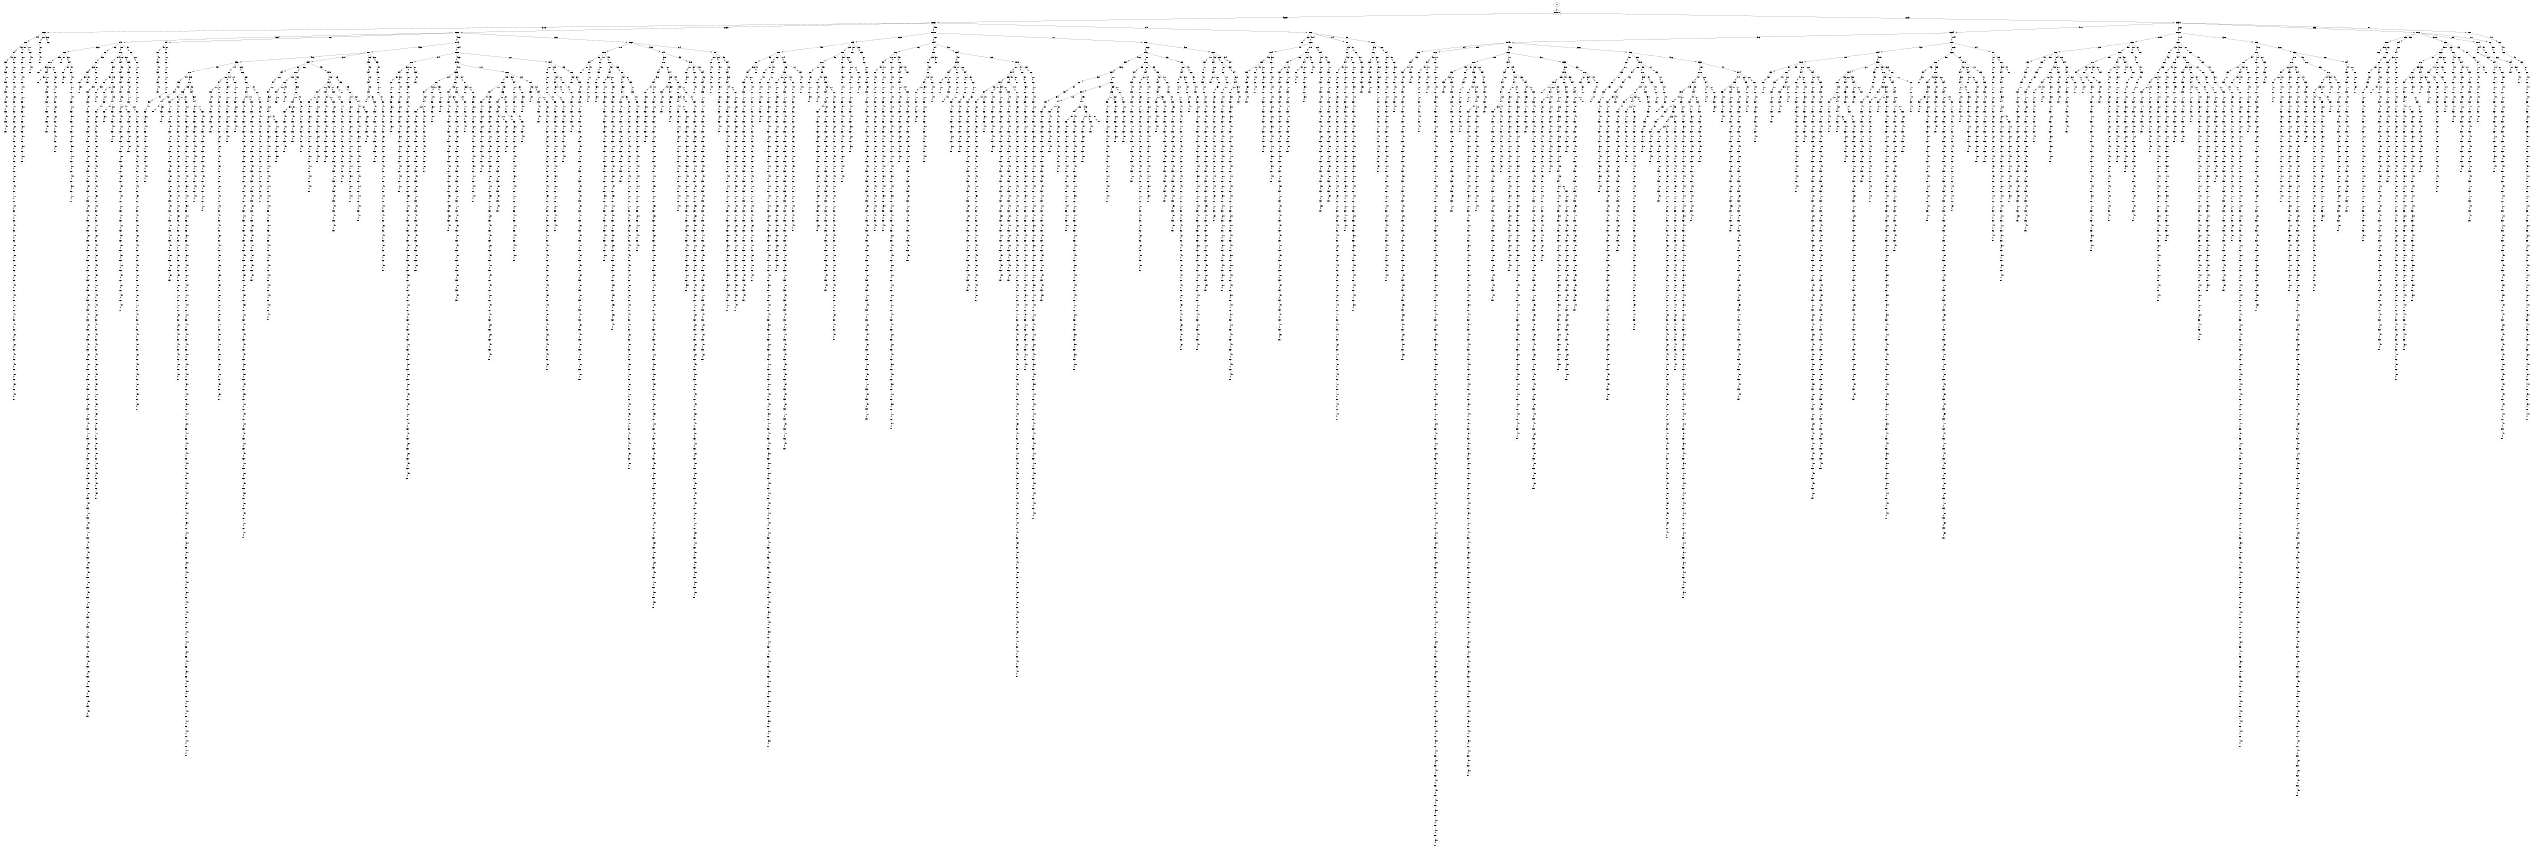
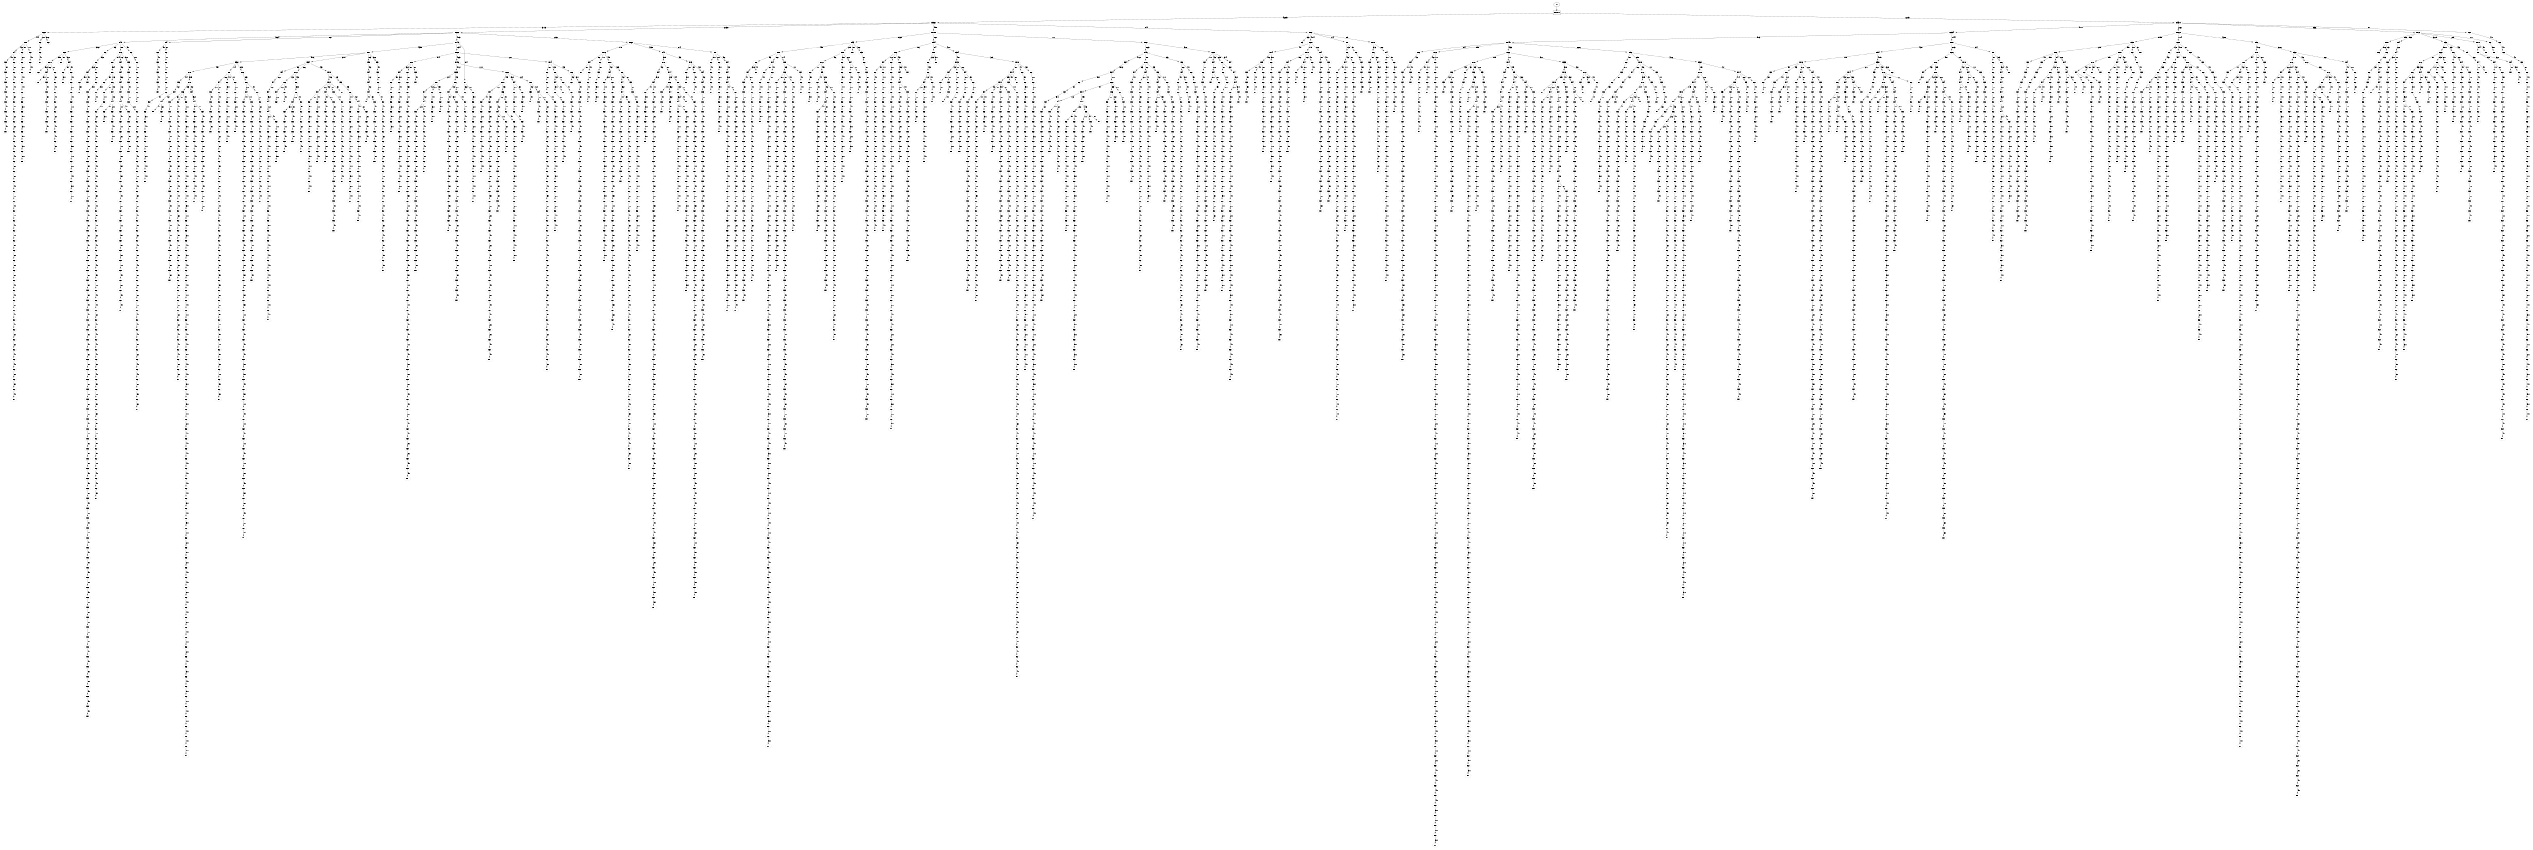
(460, 77) -> (465, 61)
